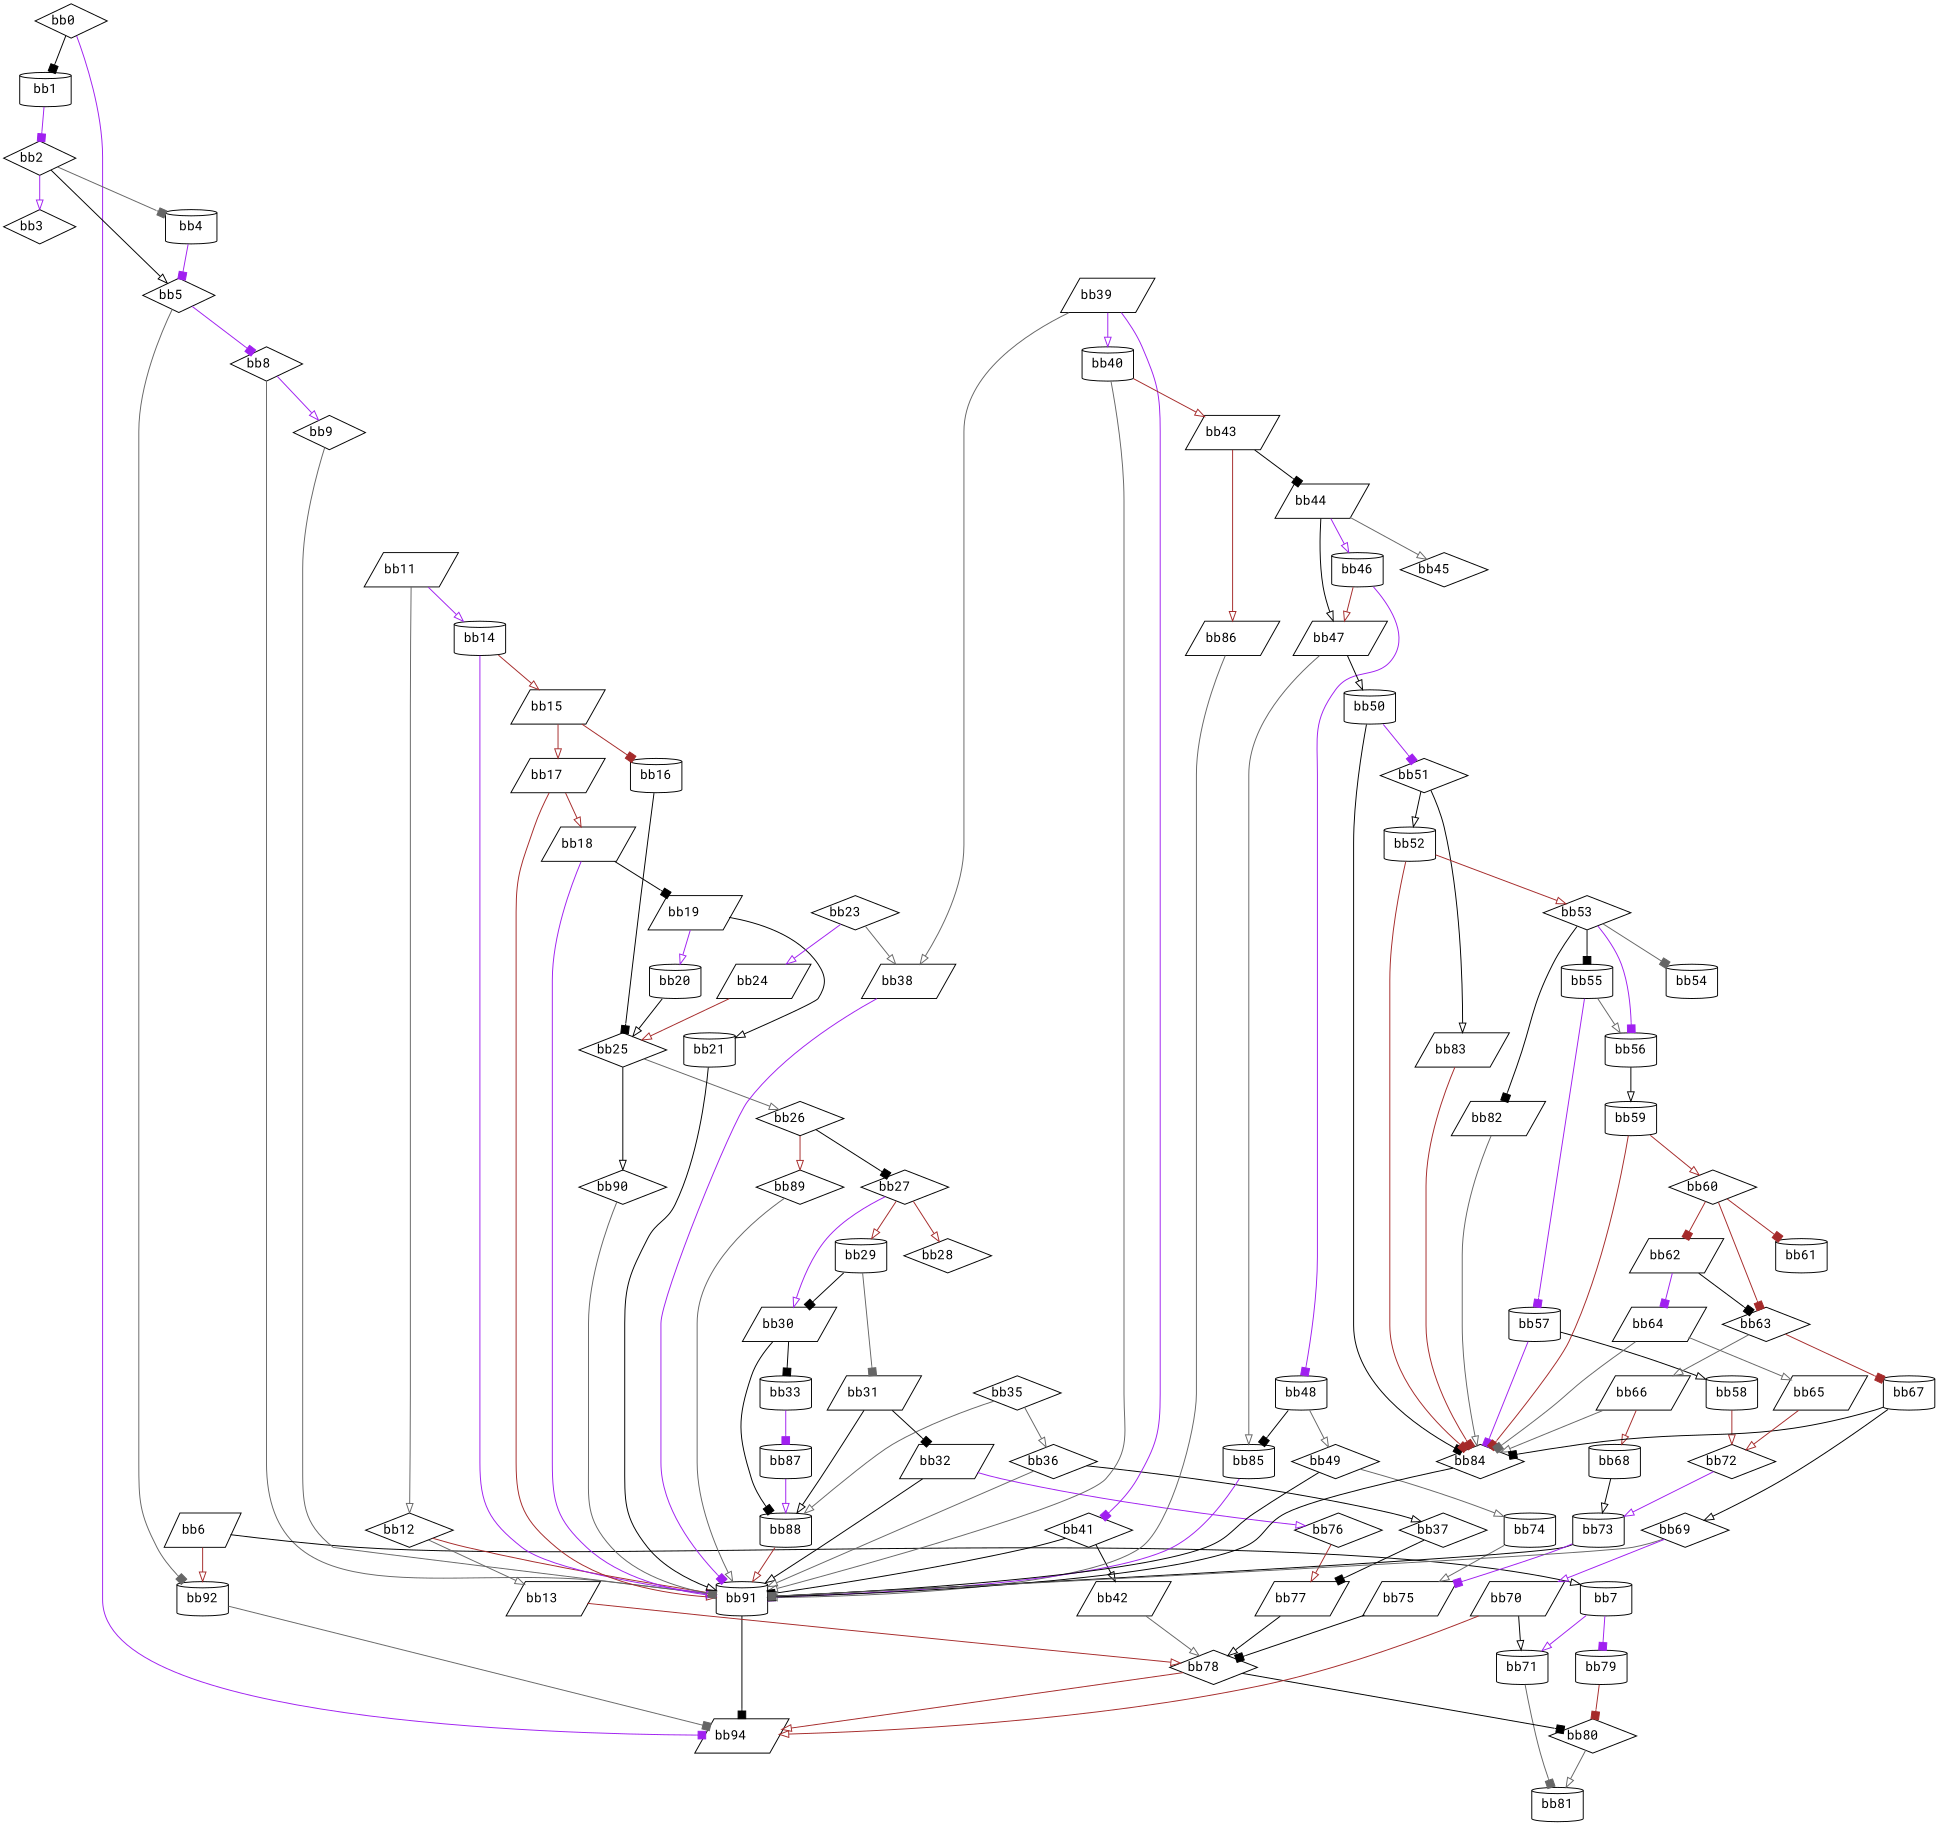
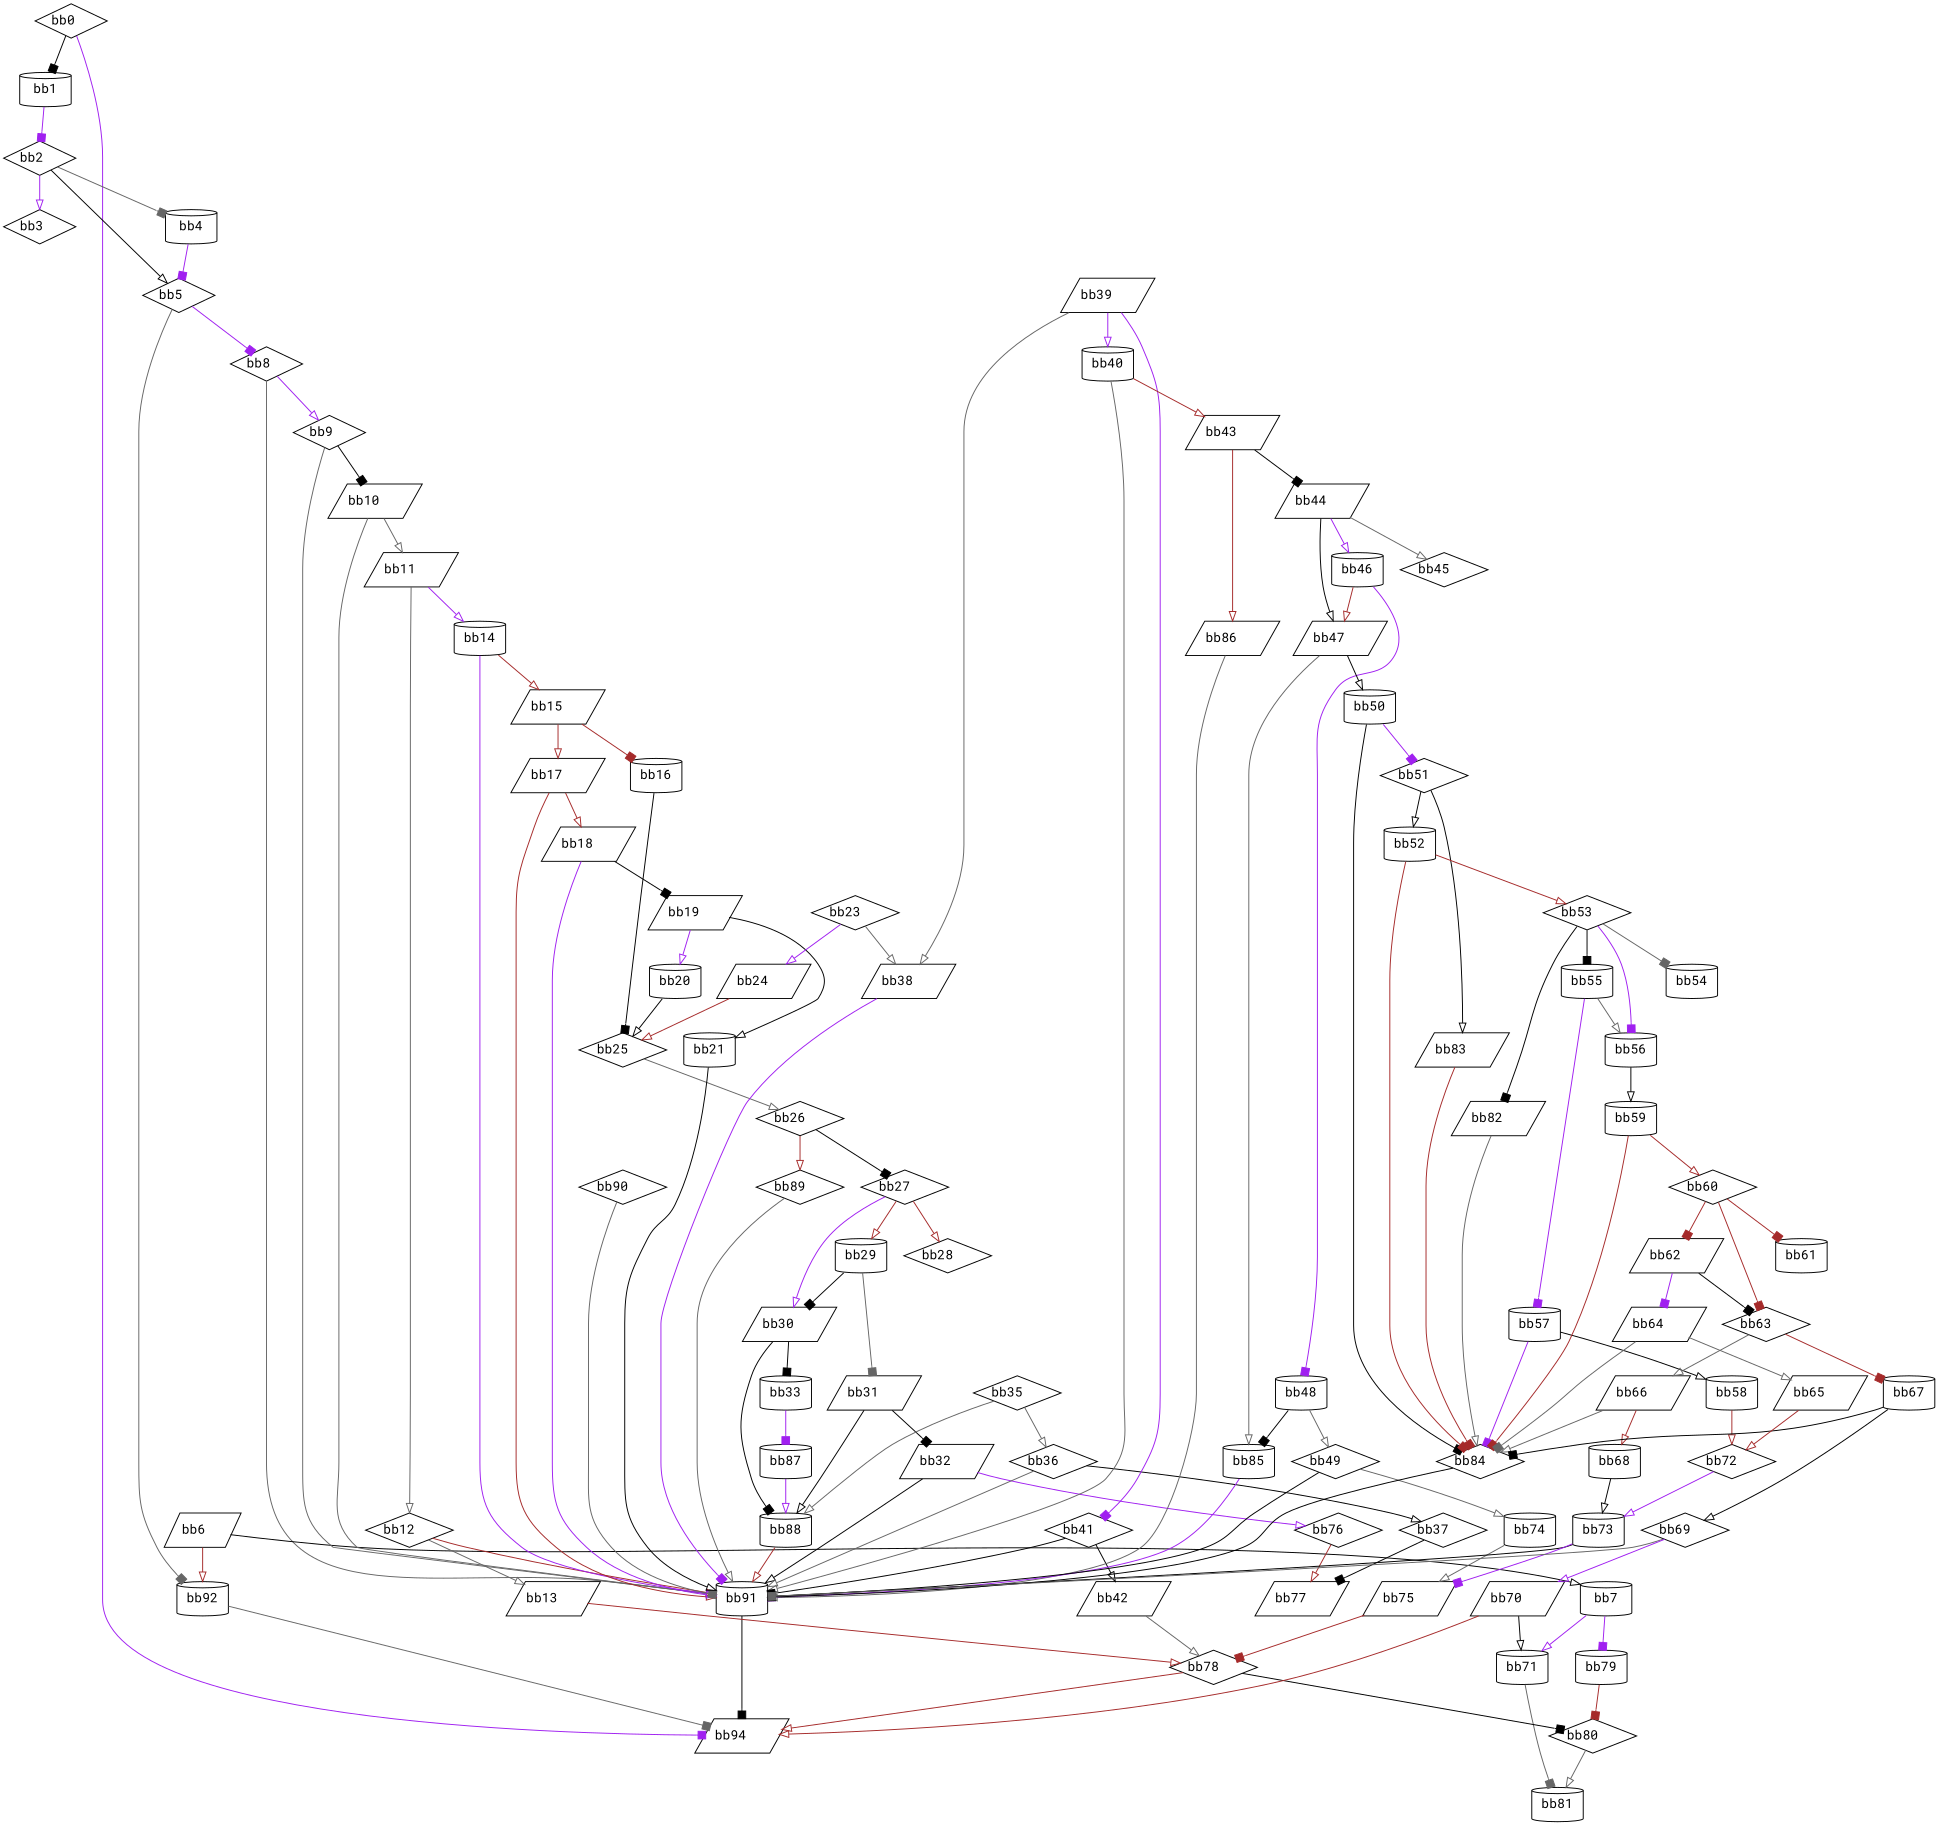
none -> (375, 501)
(623, 1114) -> none
(1258, 1633) -> none
(1305, 1635) -> (1305, 1635)
